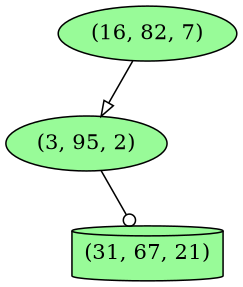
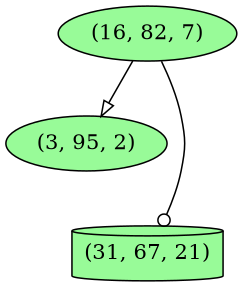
(114, 193) -> (184, 137)
